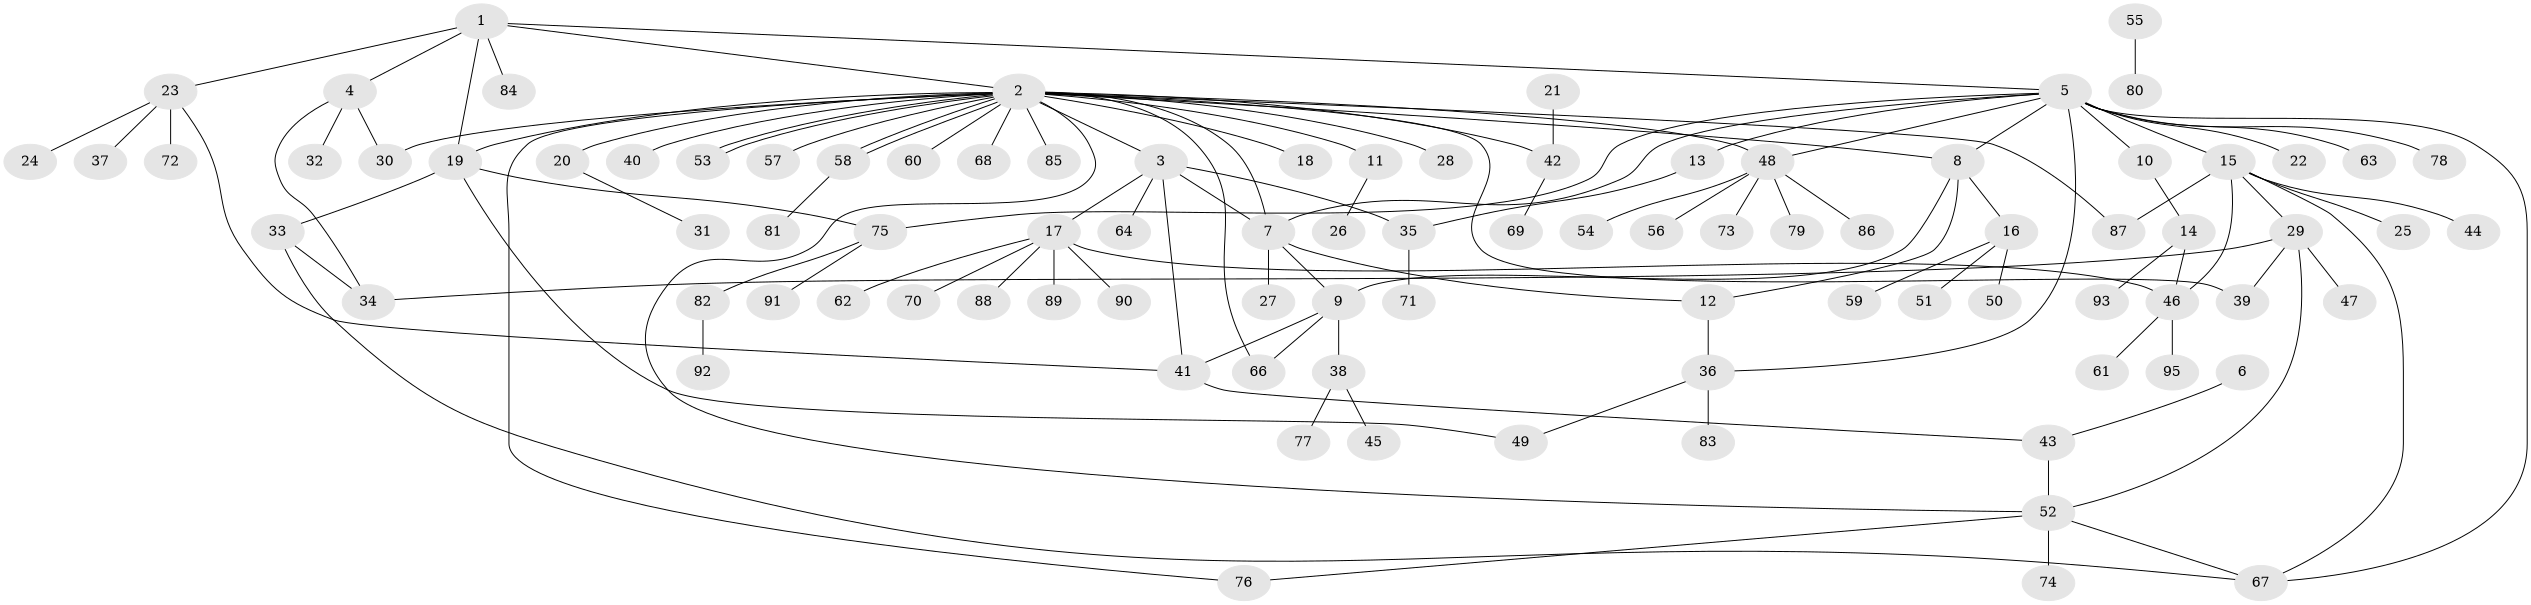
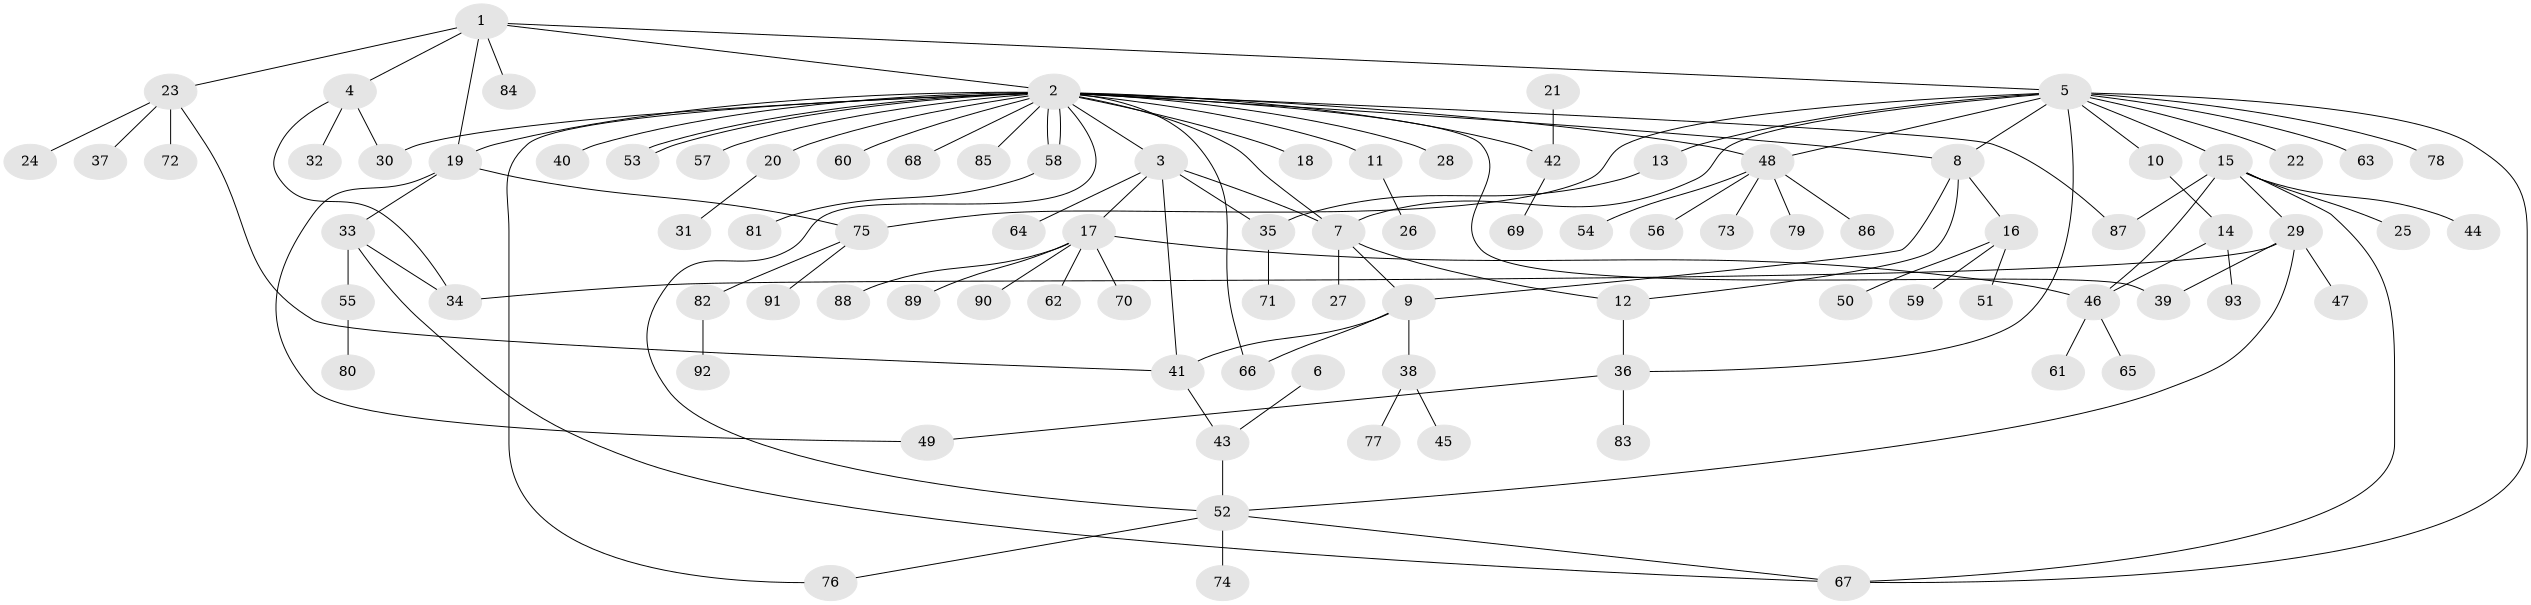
none -> (348, 267)
(2172, 372) -> (2128, 372)
